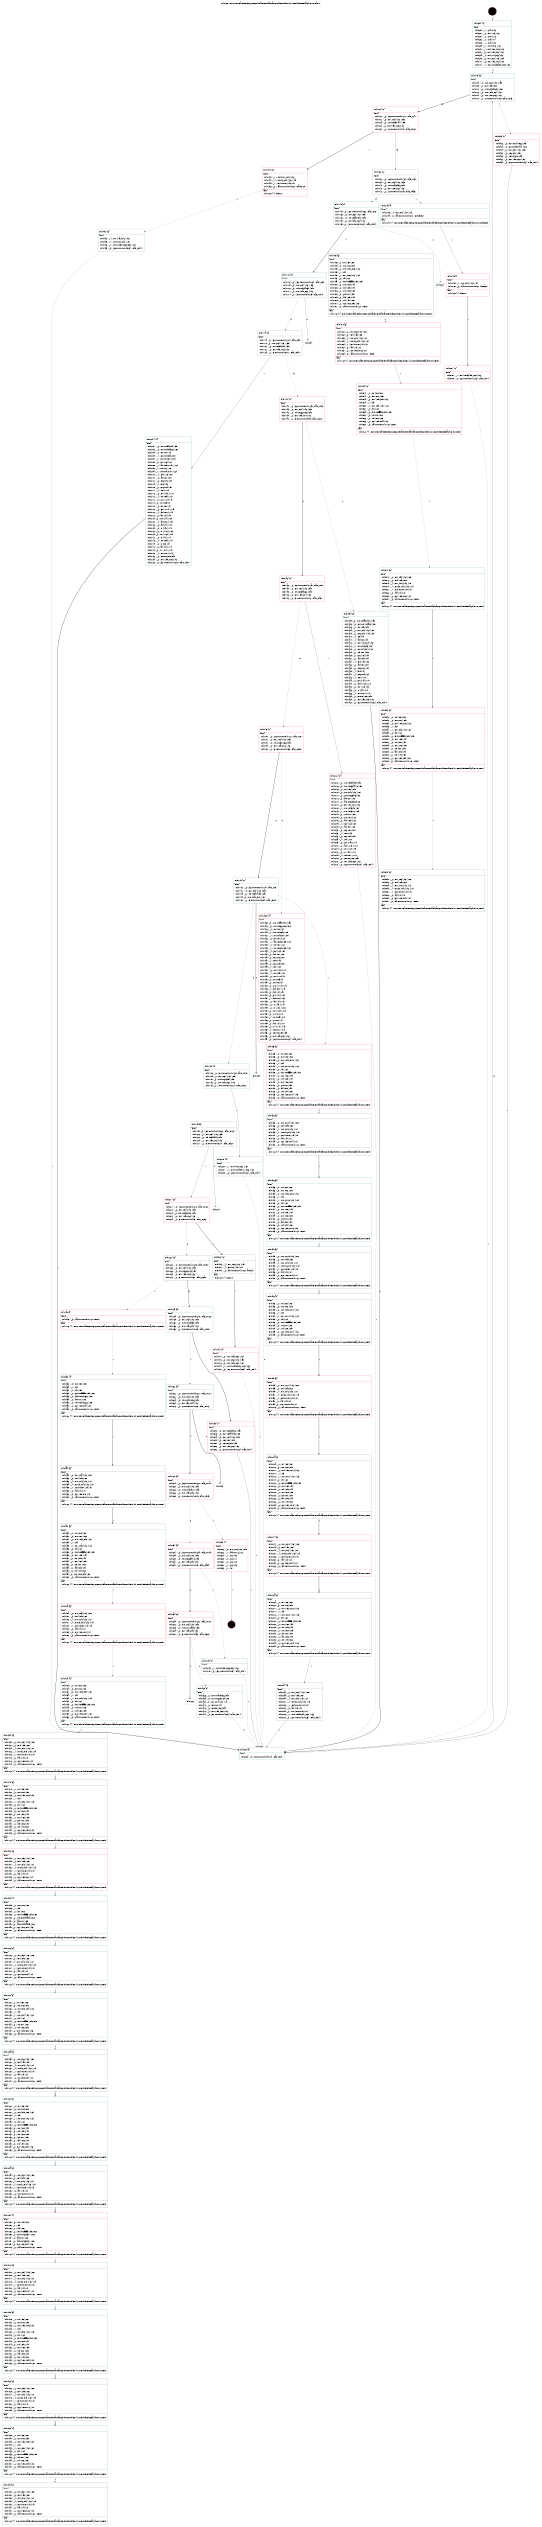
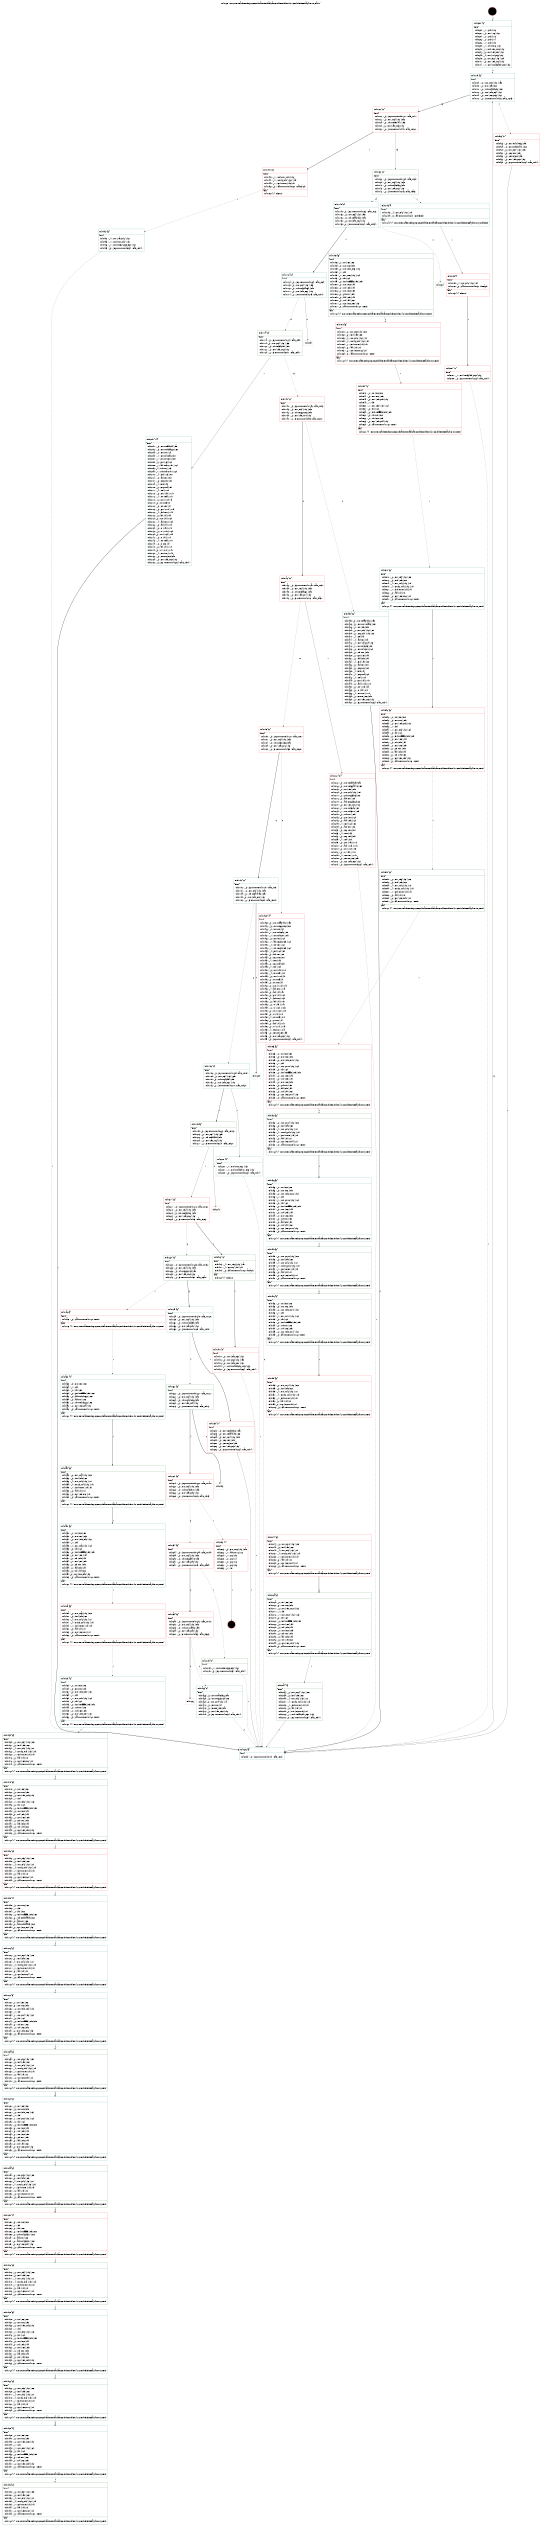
(324, 960) -> (381, 974)
none -> (220, 1105)
(319, 1486) -> none
